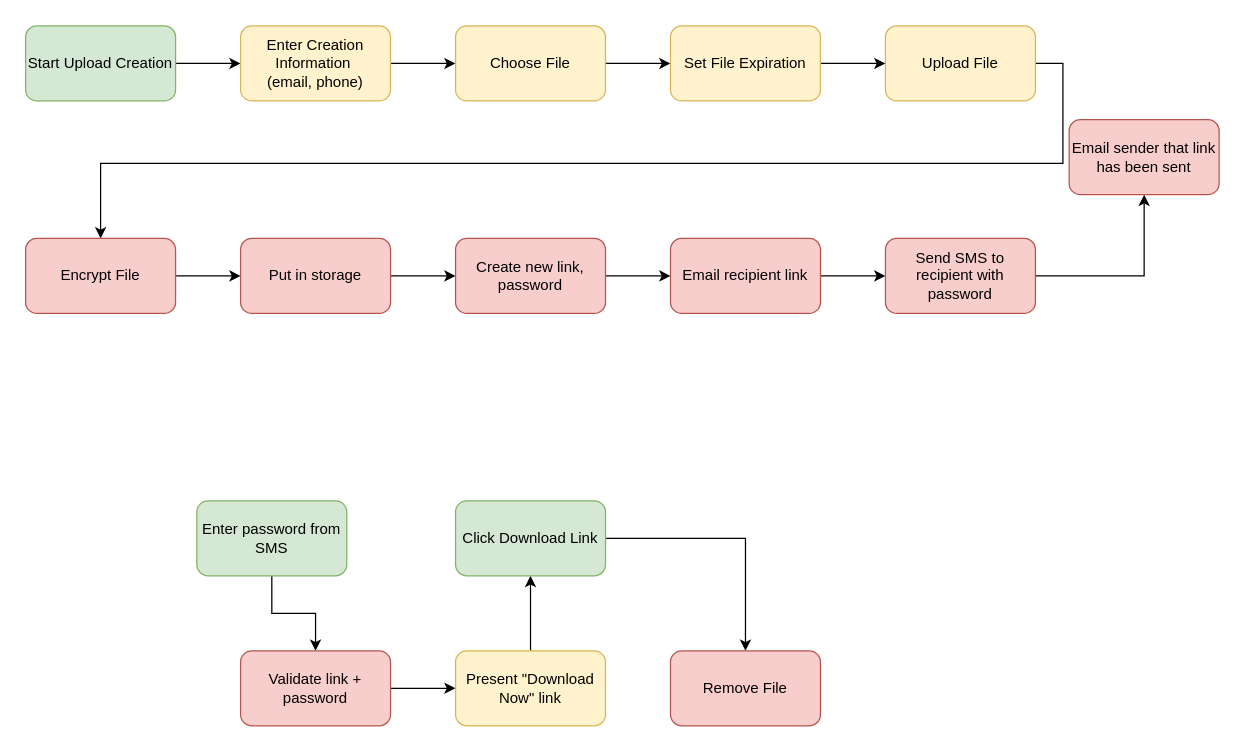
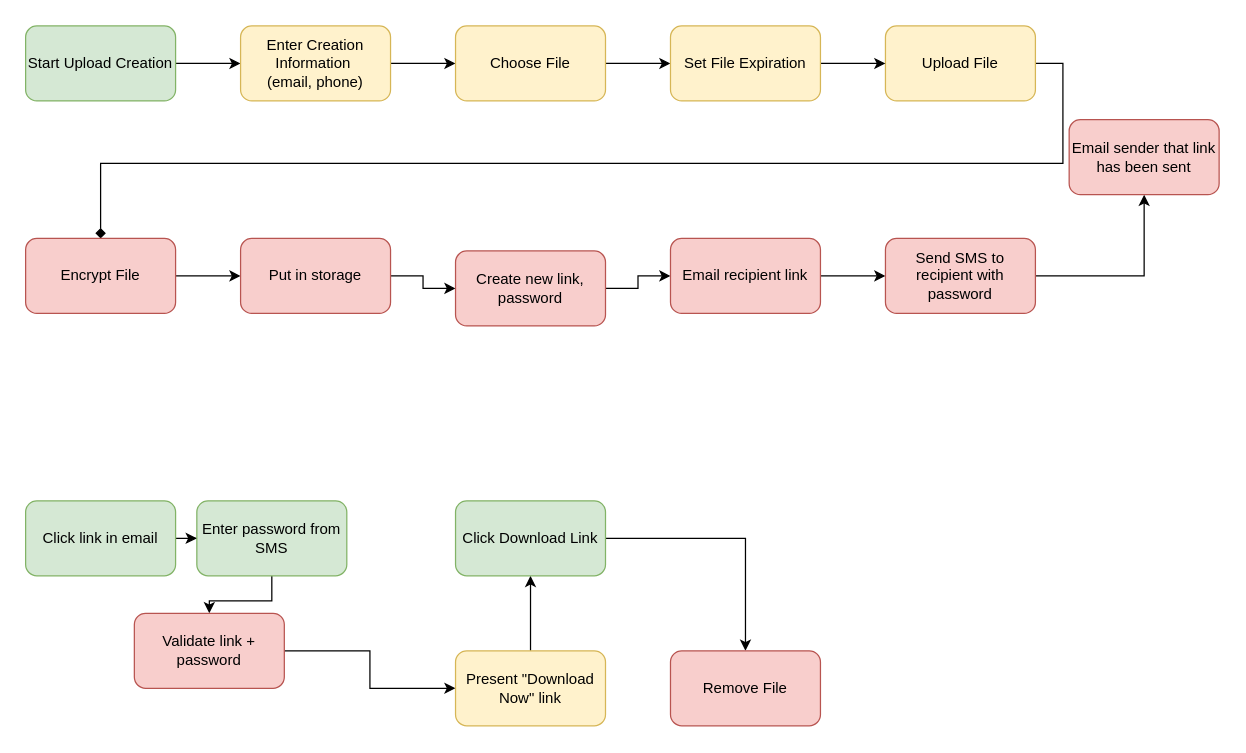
(101, 228) -> (101, 227)
(531, 276) -> (531, 288)
none -> (101, 538)
none -> (176, 538)
(316, 688) -> (209, 651)
